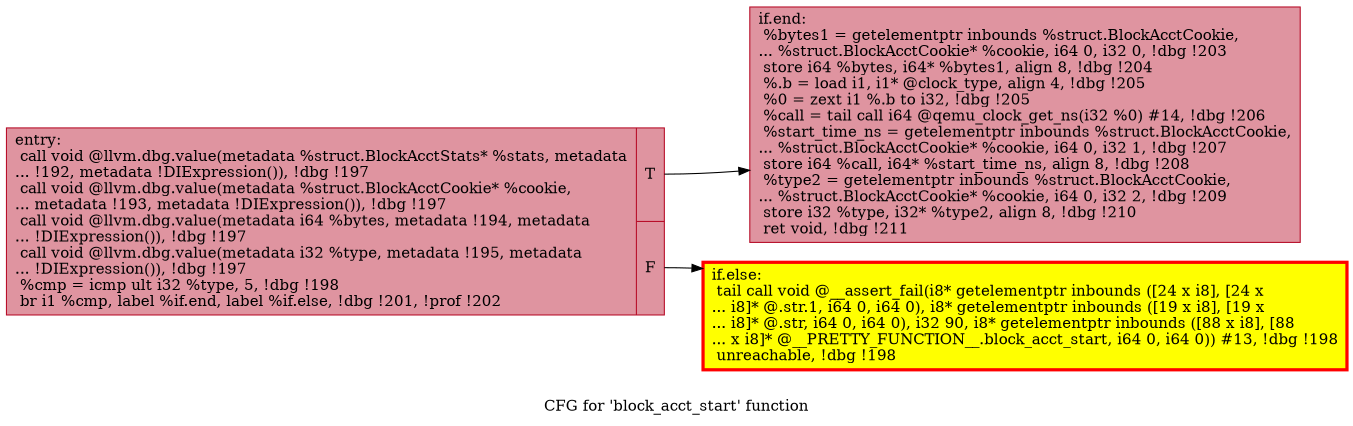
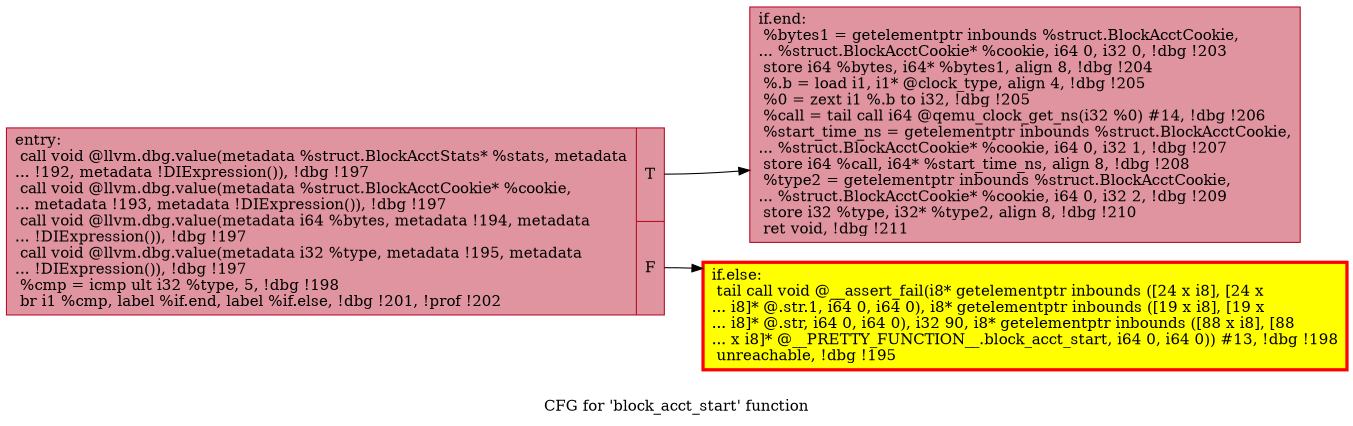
(804, 356) -> (804, 356)
